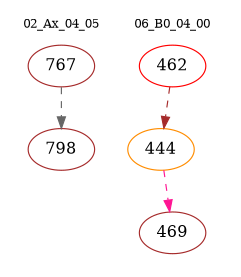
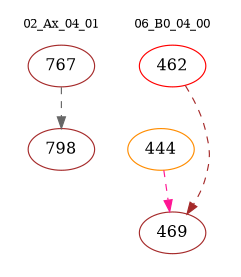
(61, 25) -> (61, 25)
(168, 102) -> (208, 144)
